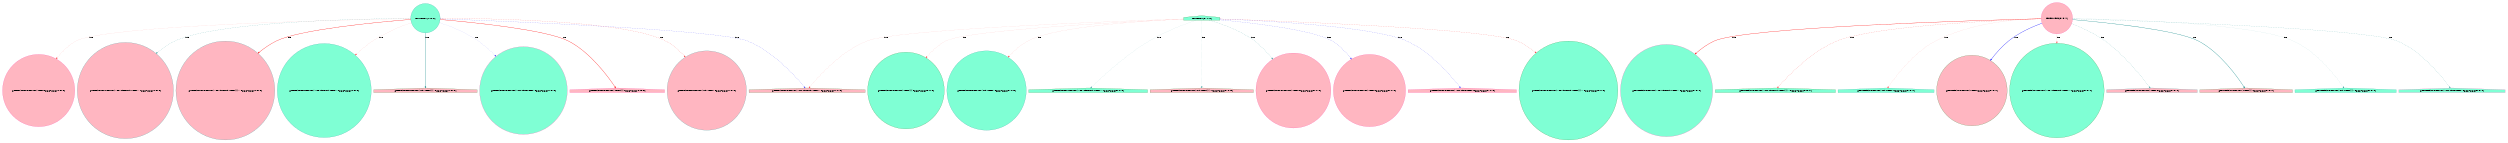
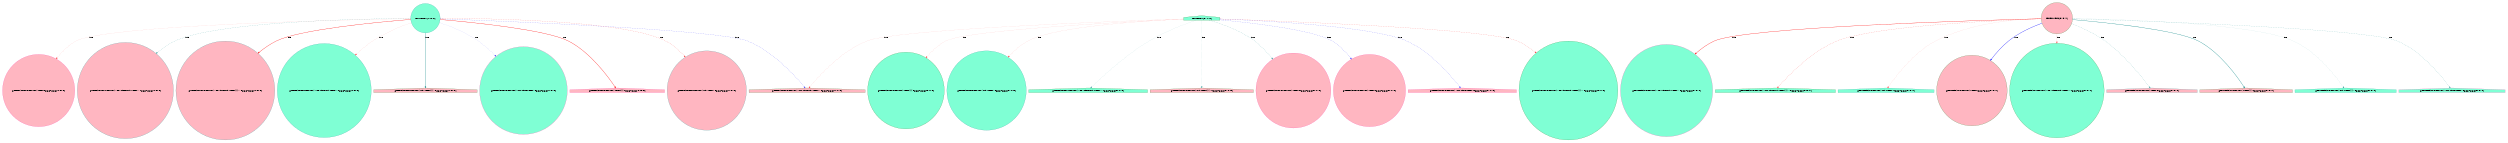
(2057, 18) -> (2057, 18)
